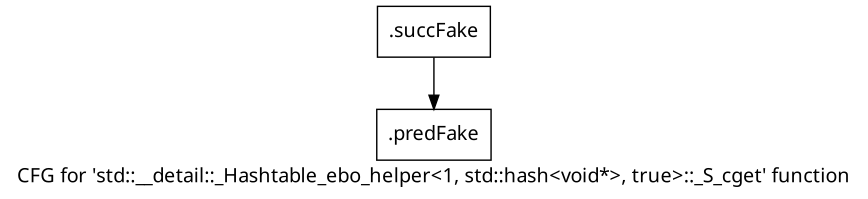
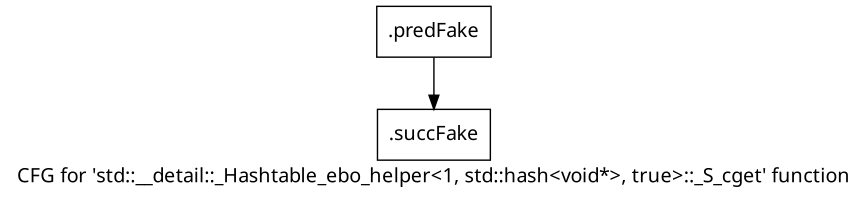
(434, 76) -> (434, 76)
